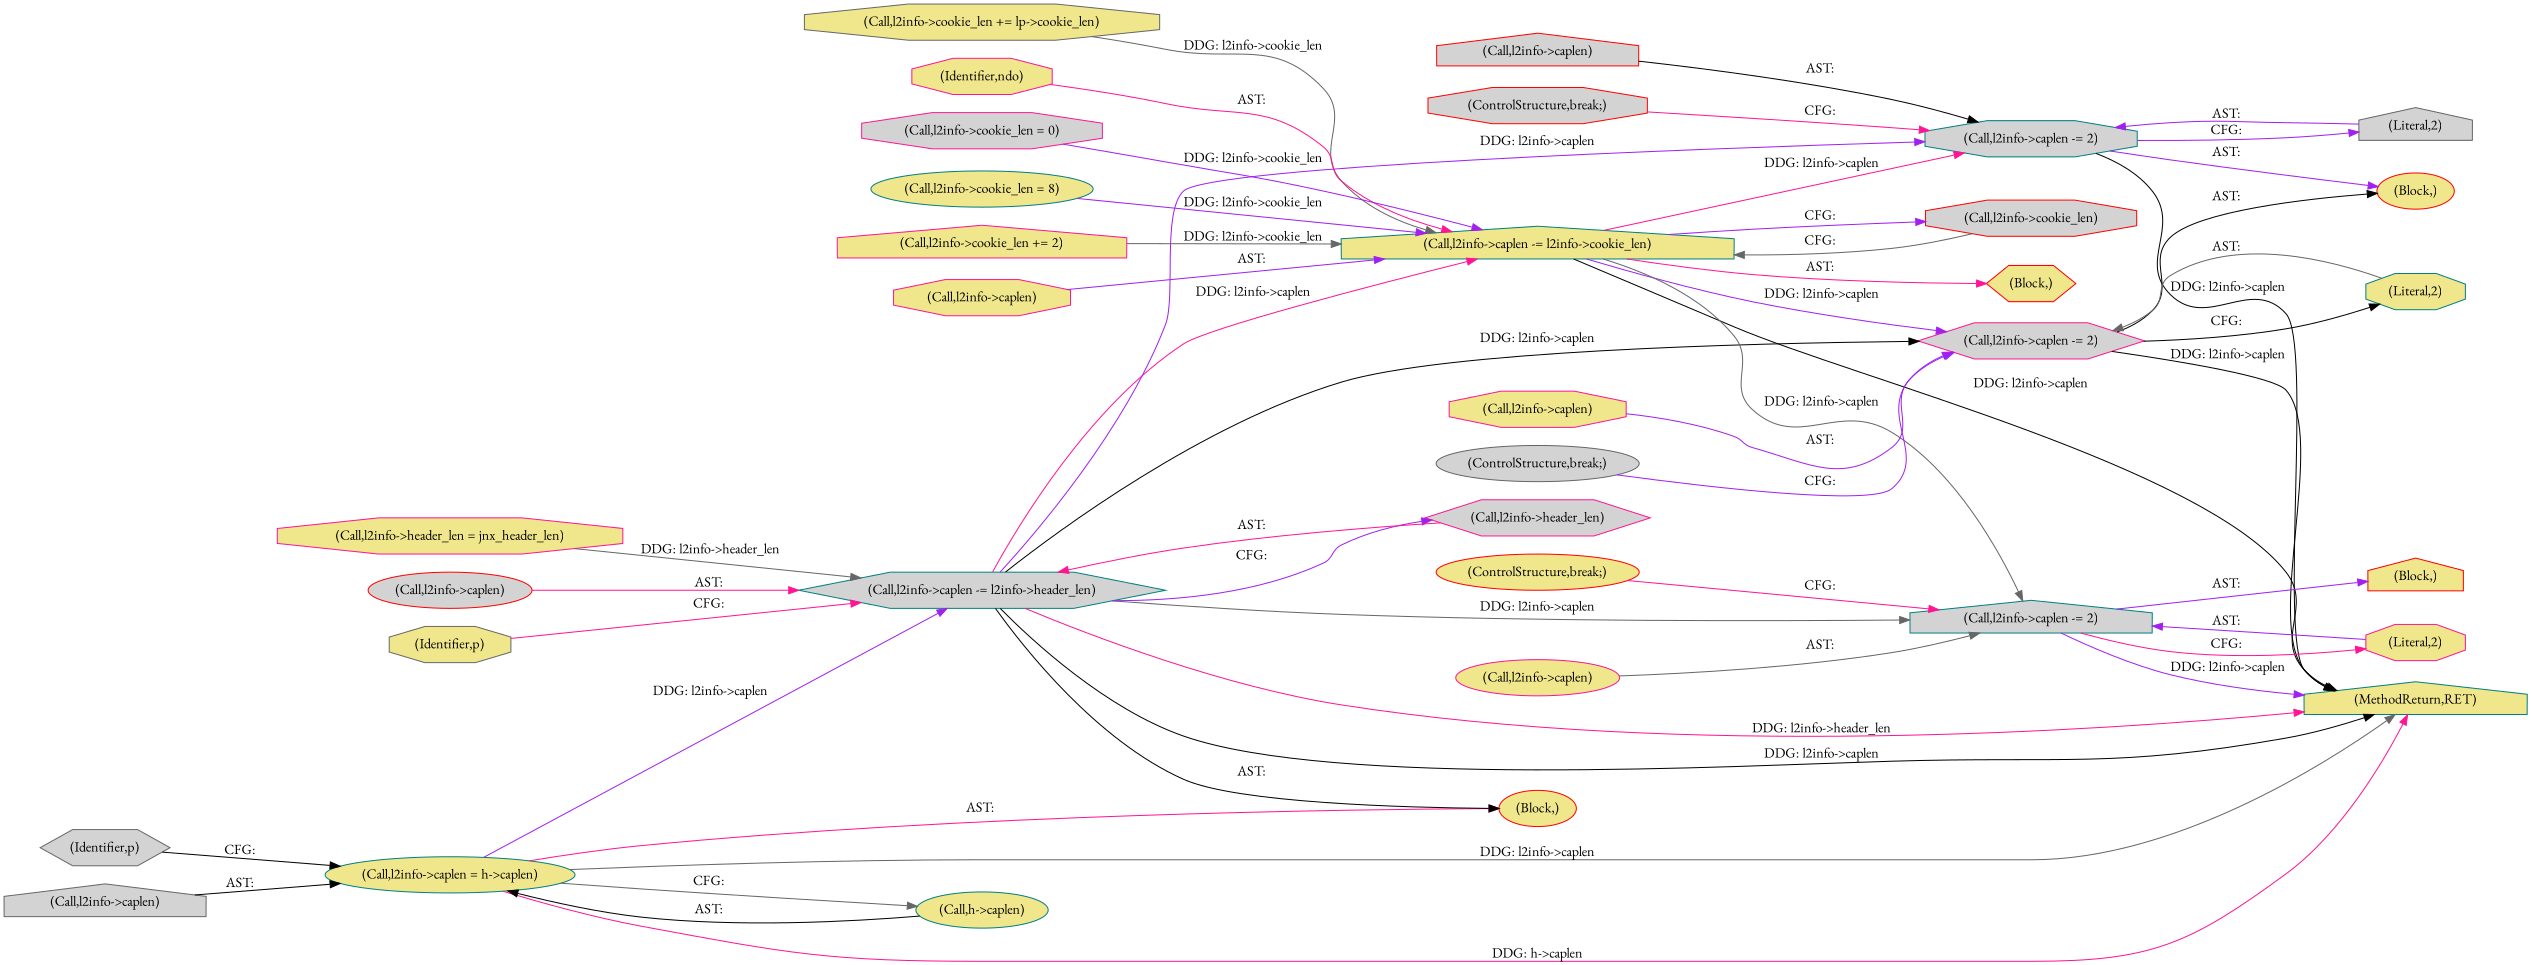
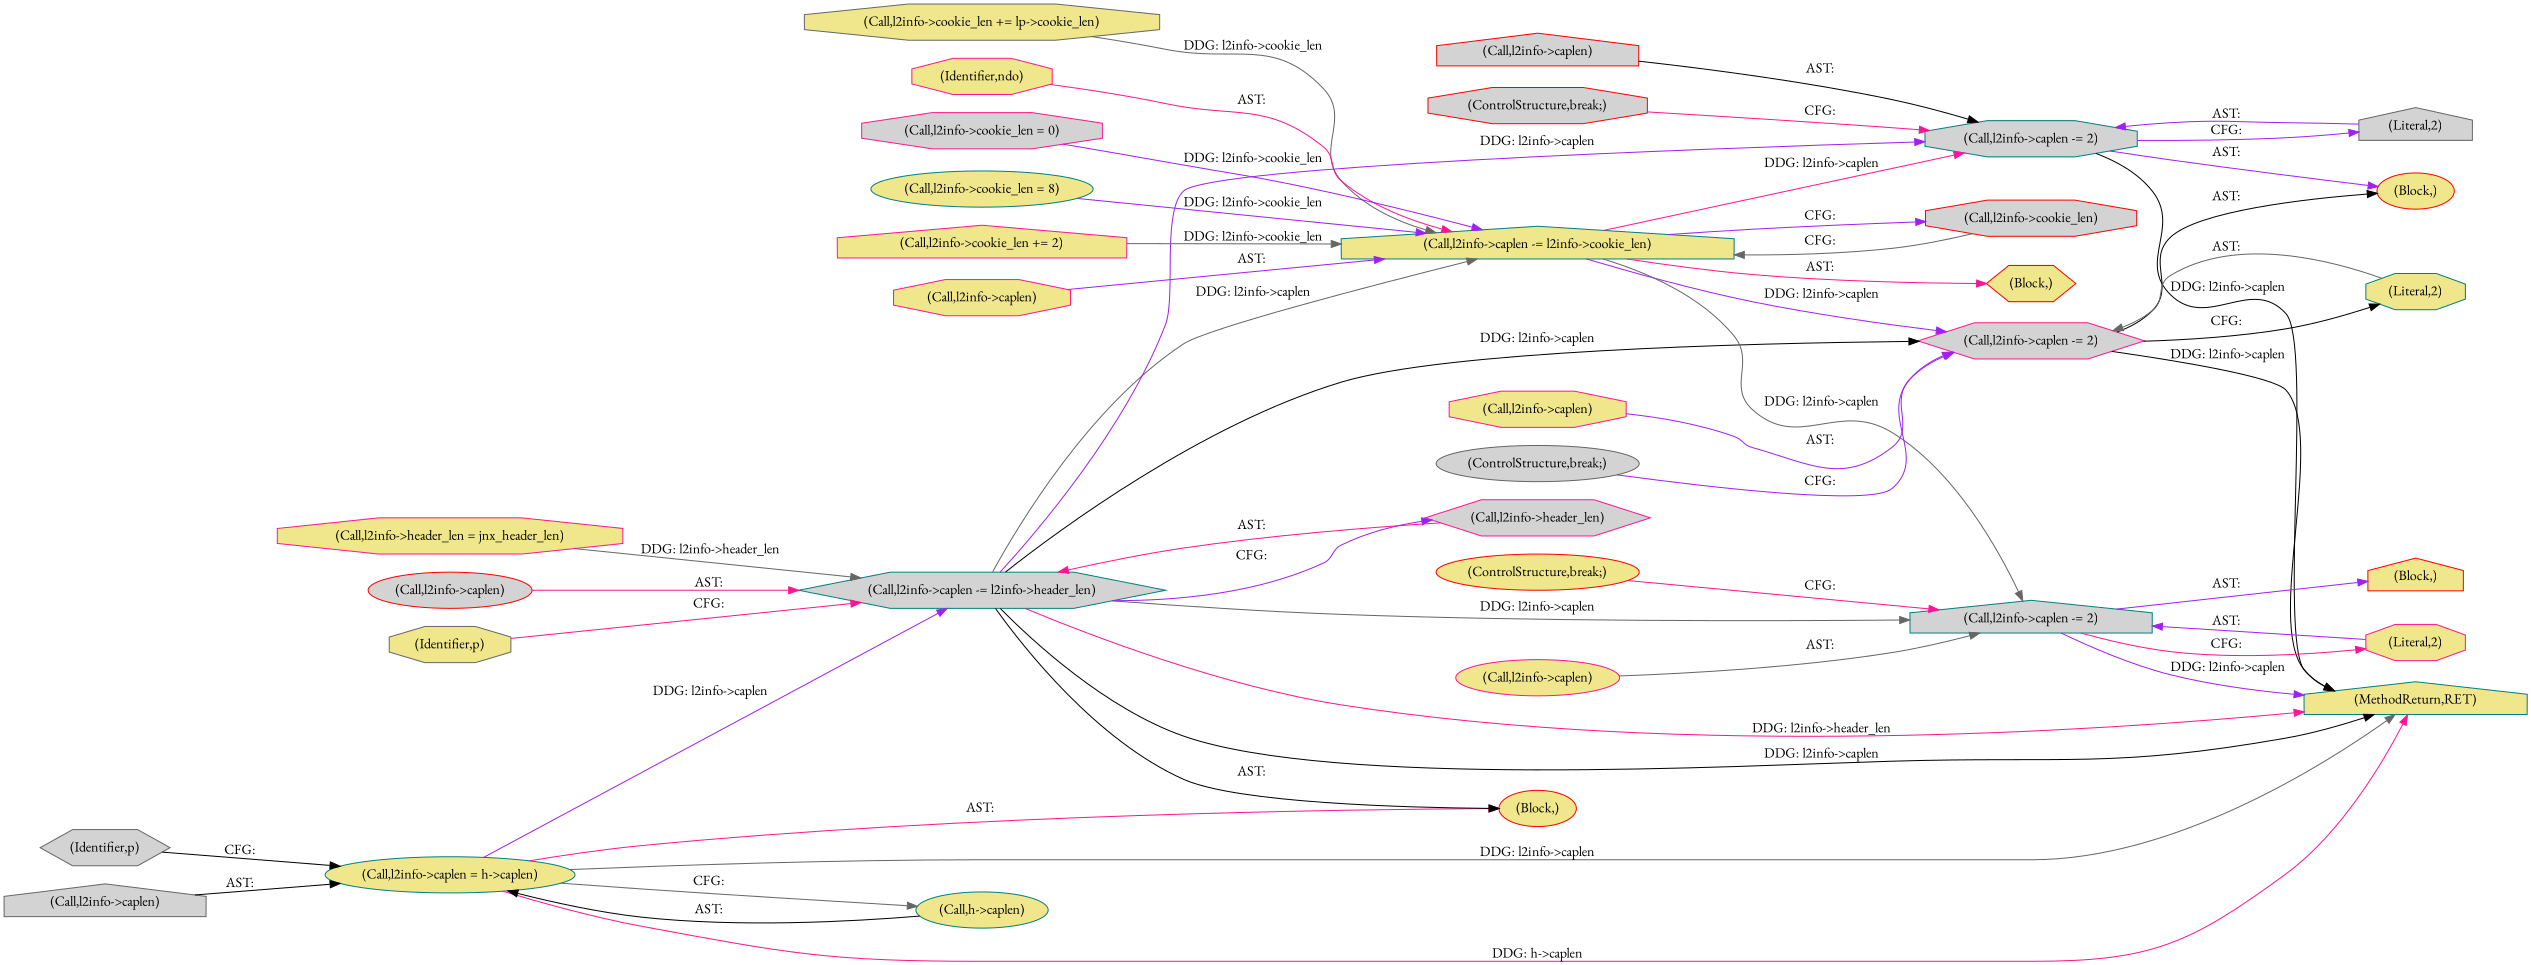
(1182, 345) -> (1182, 345)
(2001, 421) -> none
